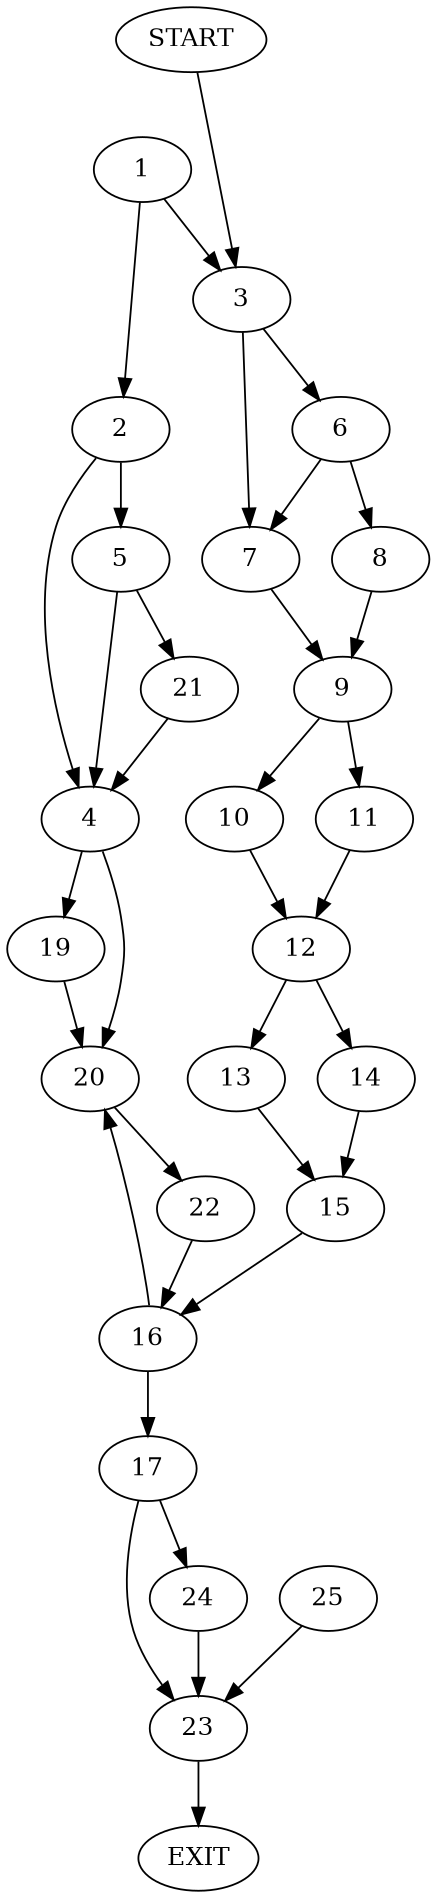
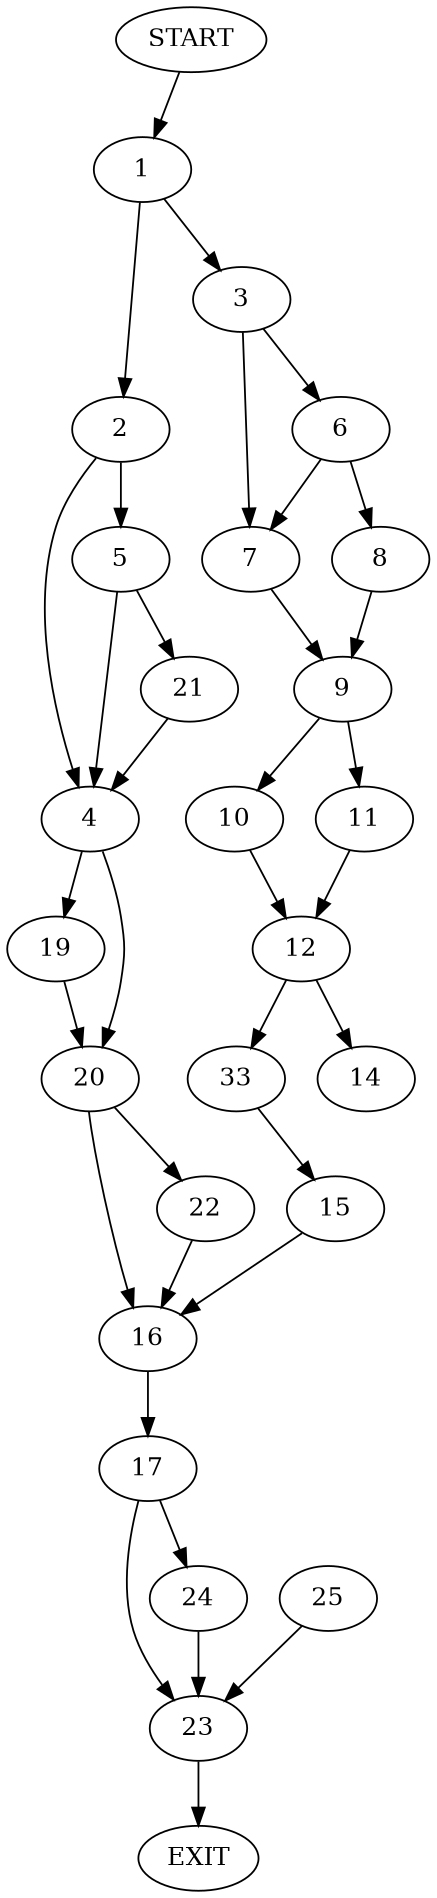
(215, 161) -> (170, 96)
(236, 1079) -> (236, 1079)
(353, 1135) -> none
(133, 1216) -> (105, 1201)
